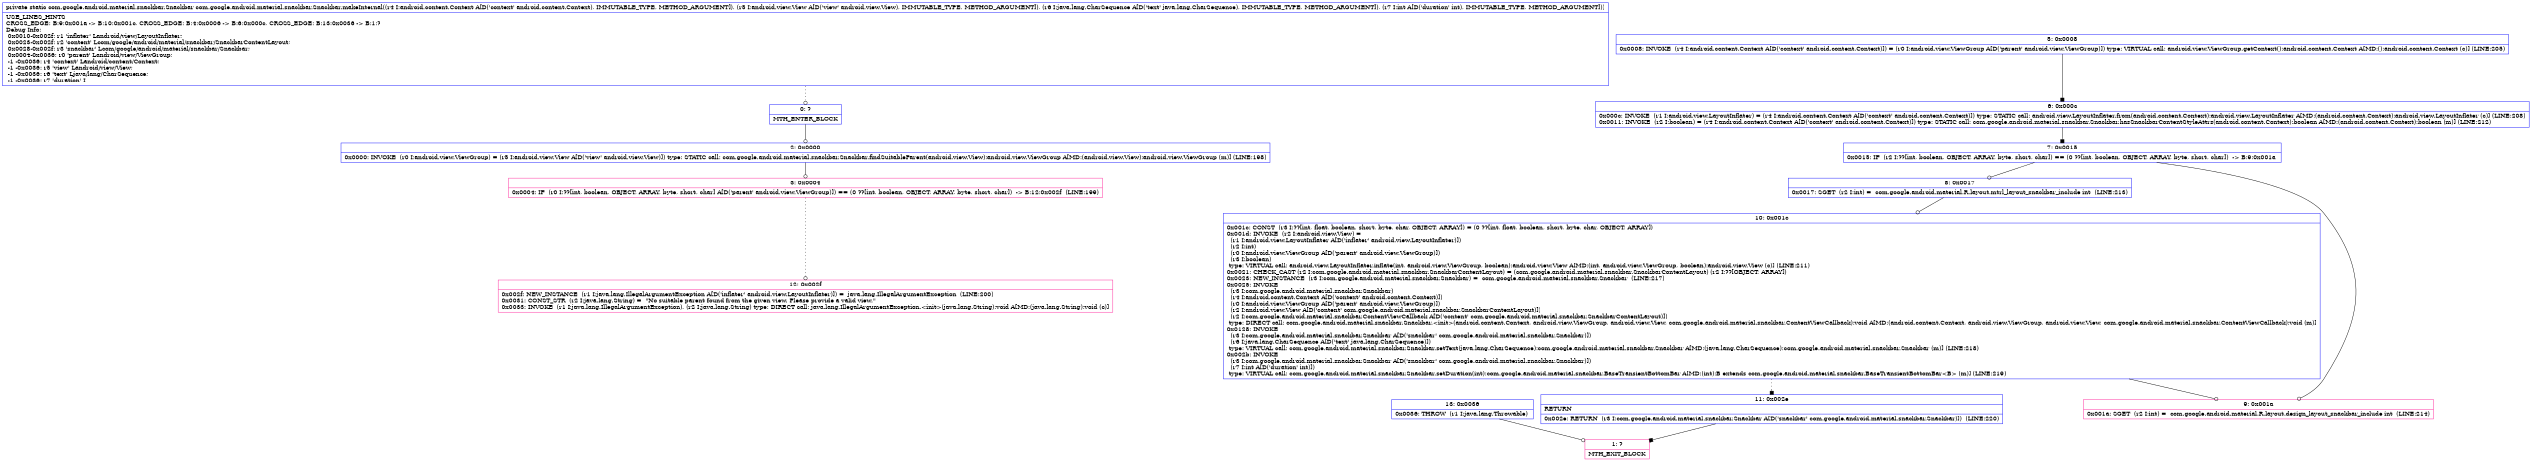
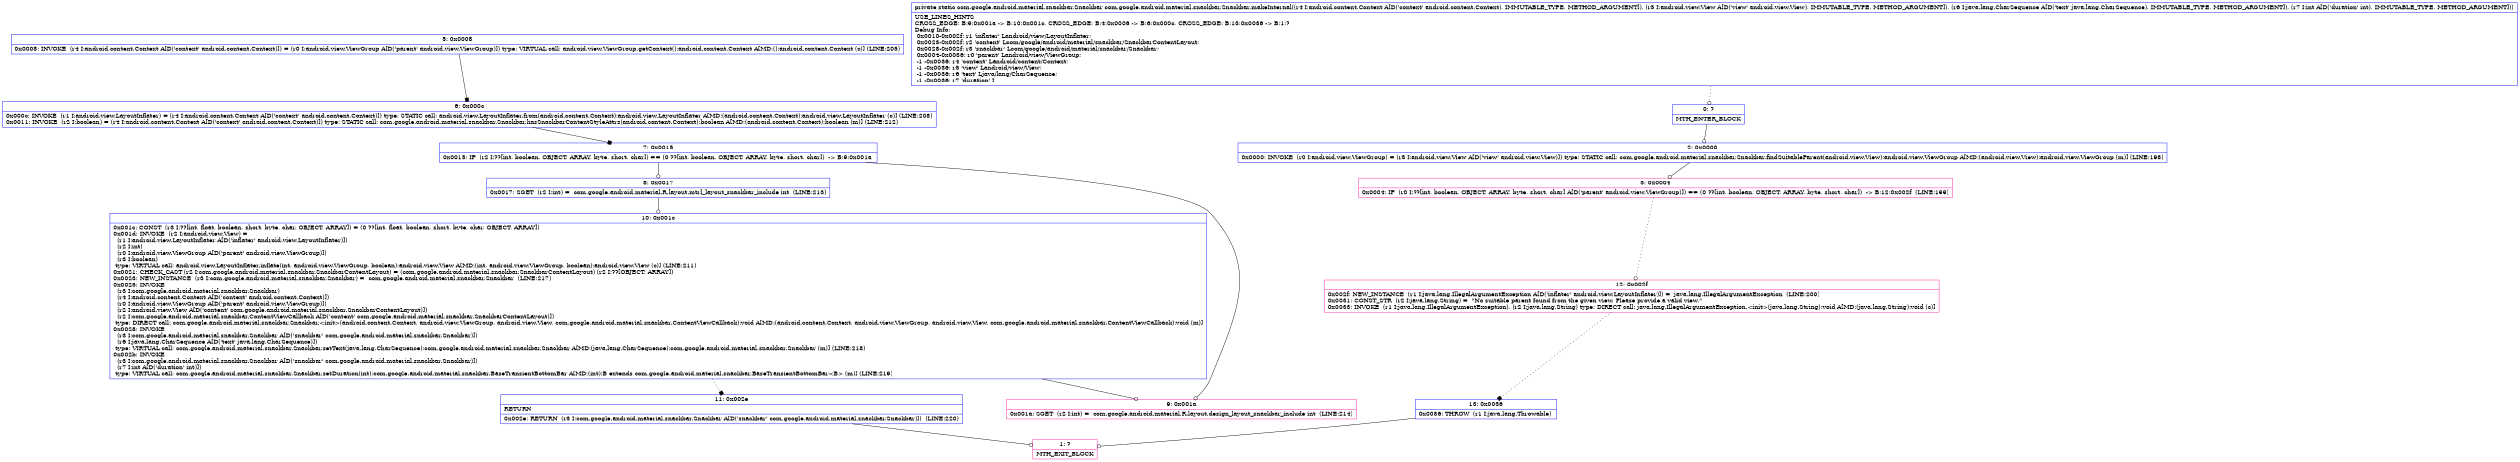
(1255, 329) -> (141, 329)
none -> (1556, 355)
(1685, 432) -> (941, 434)
